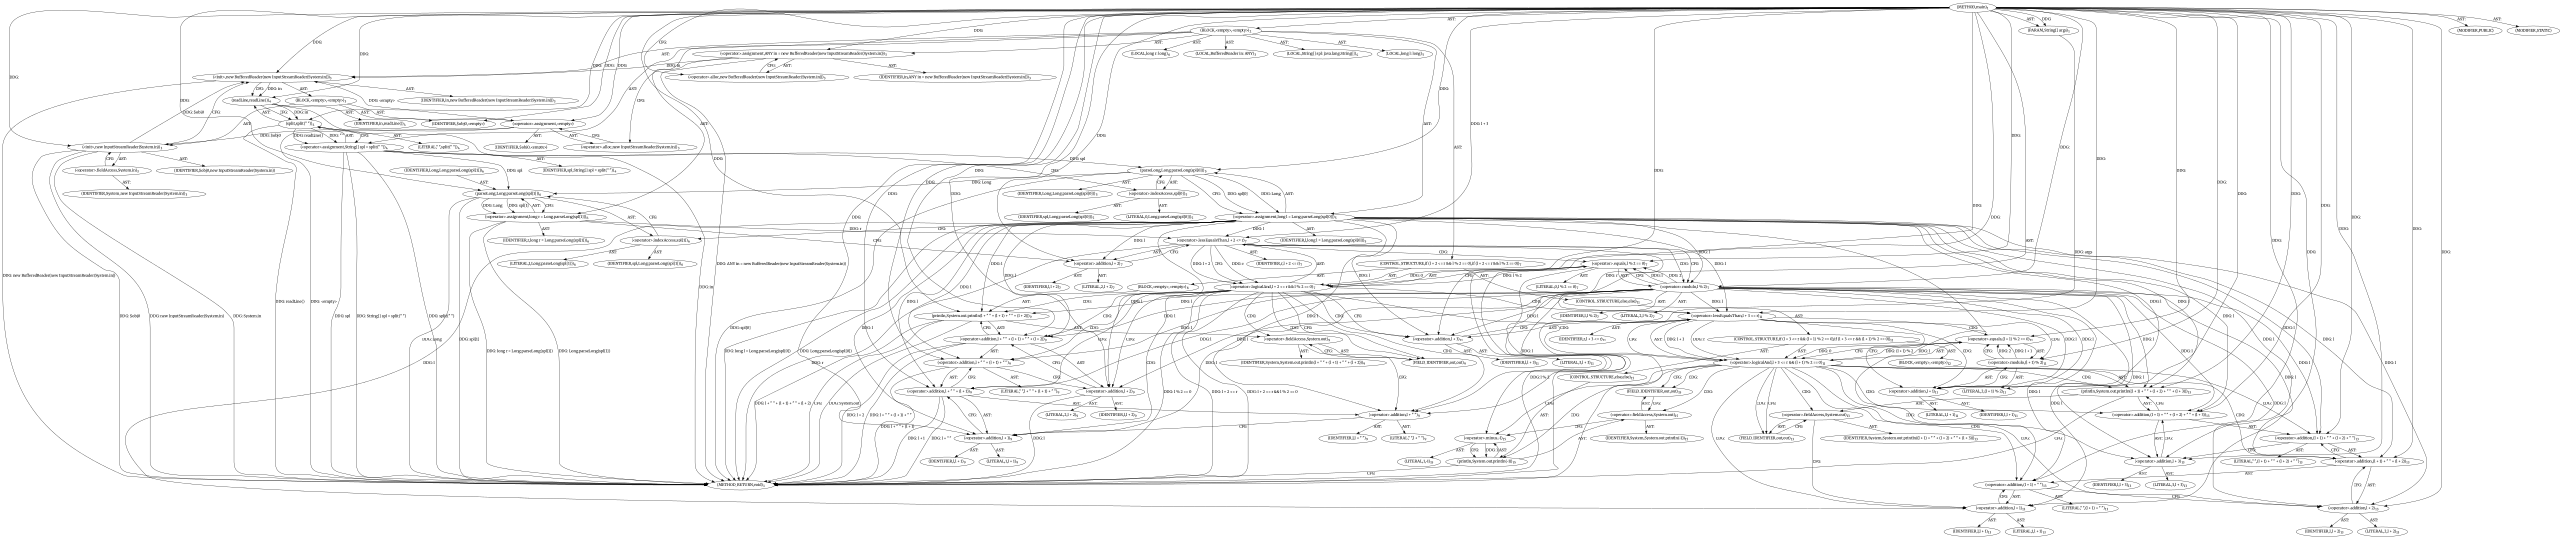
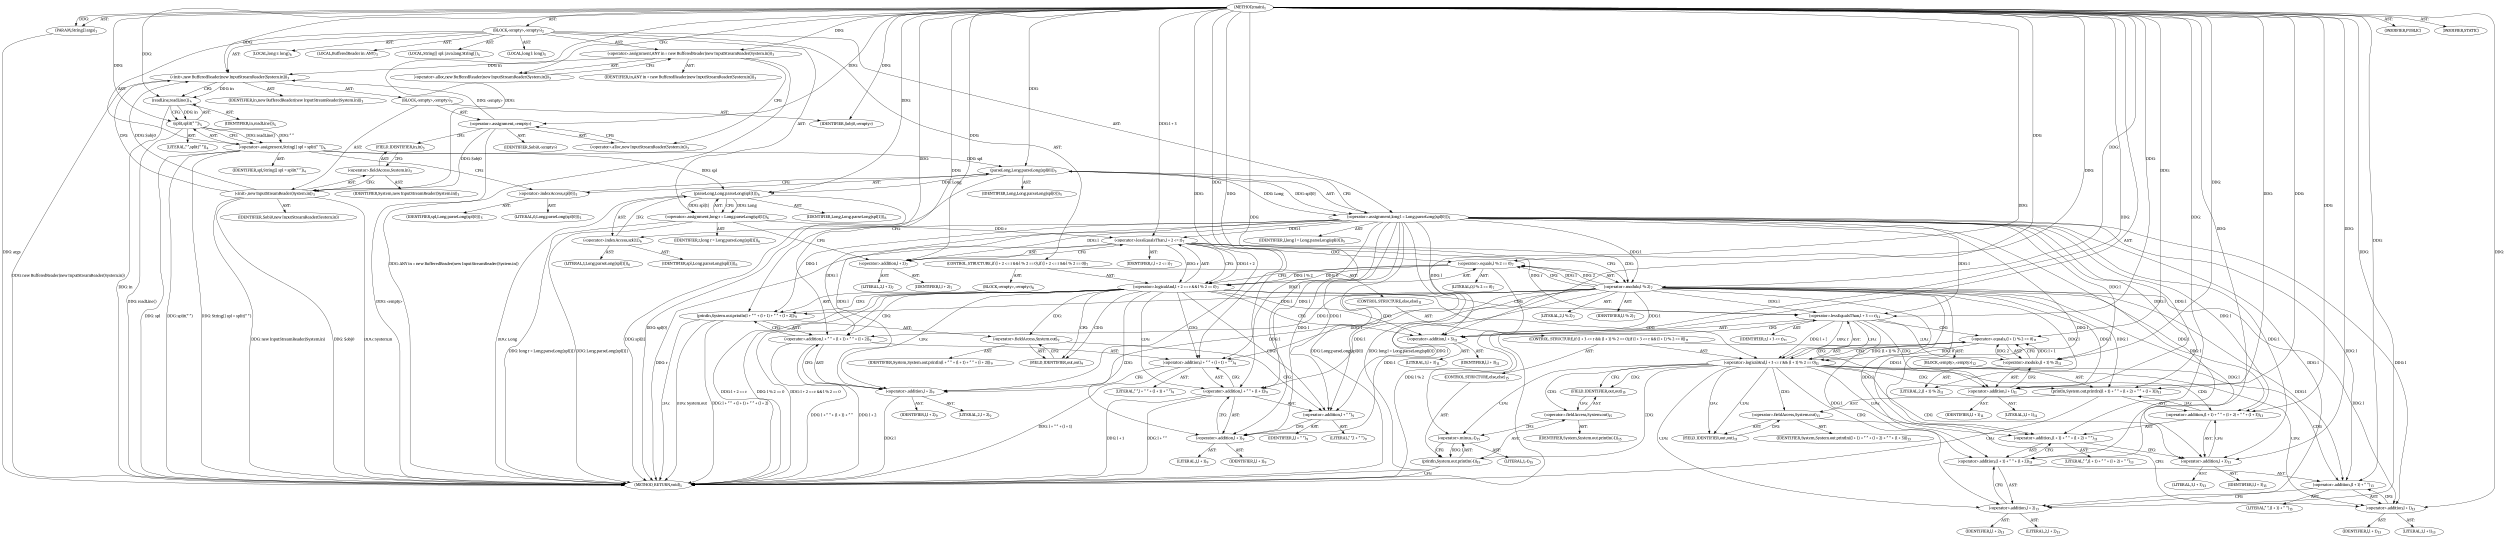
none -> (400, 147)
(475, 182) -> (785, 205)
none -> (2022, 234)
